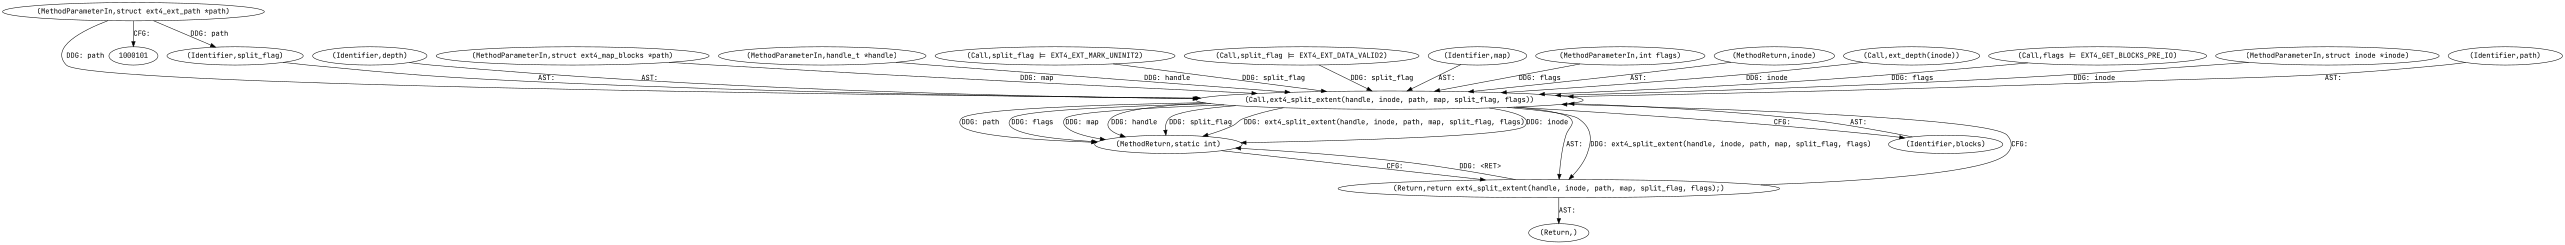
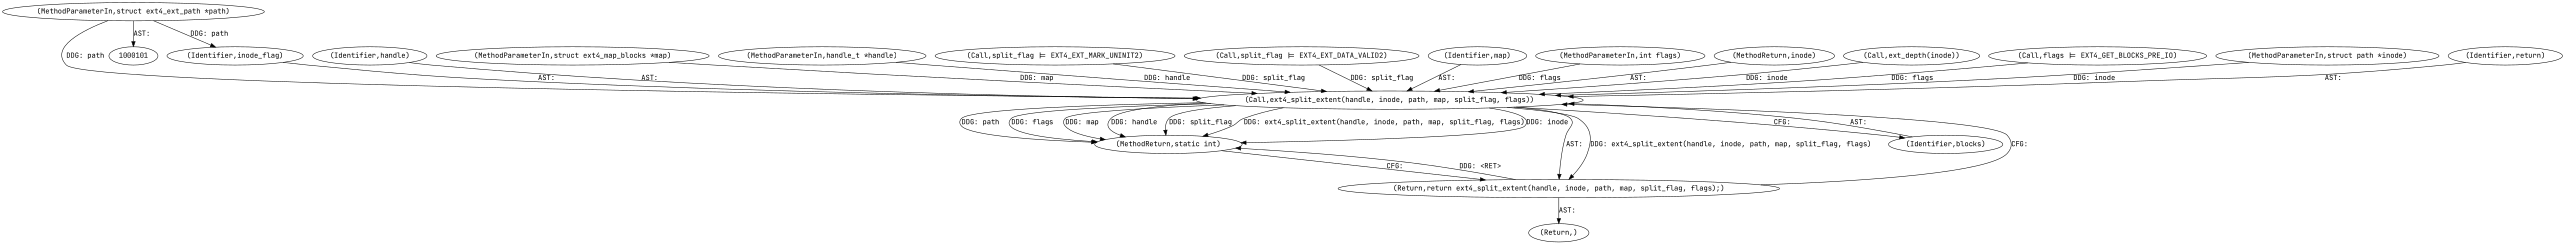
(144, 34) -> (144, 34)
(235, 56) -> (235, 56)
(370, 56) -> (370, 56)
(573, 56) -> (573, 56)
(2327, 56) -> (2327, 56)
(2505, 56) -> (2505, 56)
